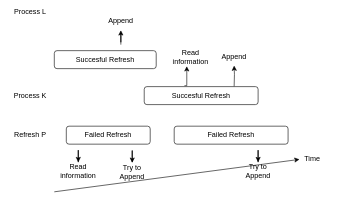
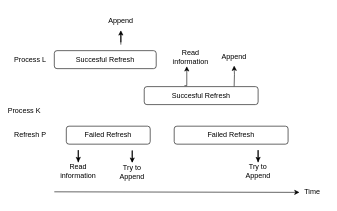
(30, 12) -> (30, 60)
(30, 96) -> (24, 111)
(312, 159) -> (312, 192)
